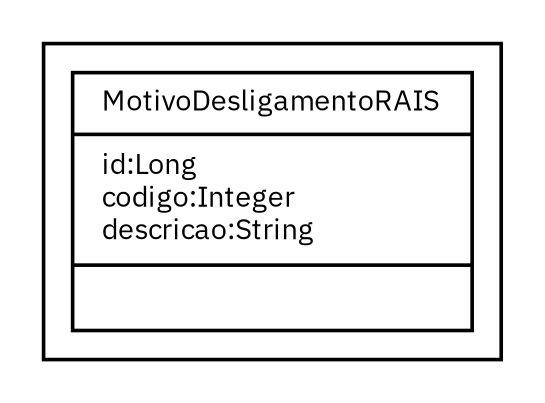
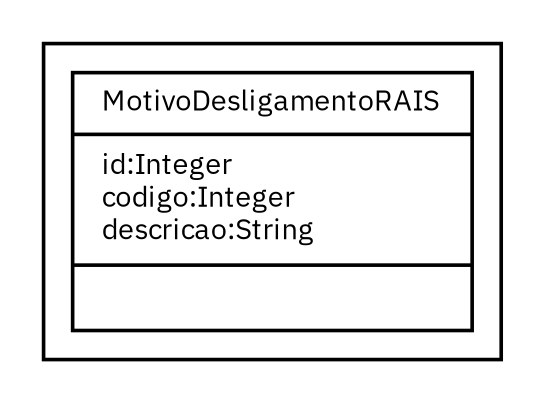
(151, 165) -> (169, 165)
